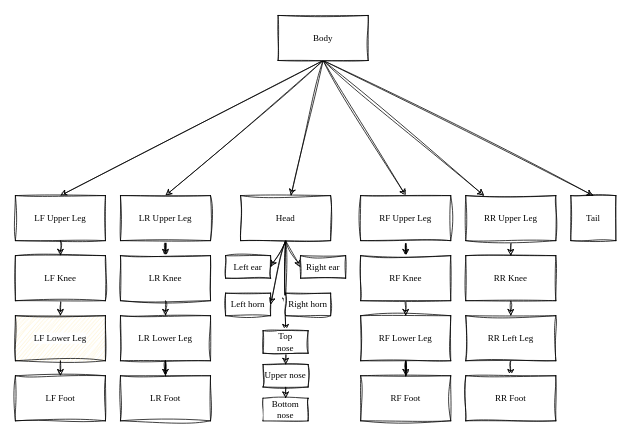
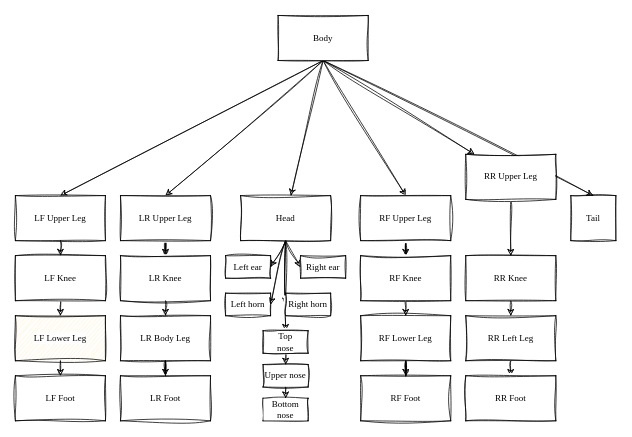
(510, 218) -> (510, 177)
(165, 338) -> (165, 338)
